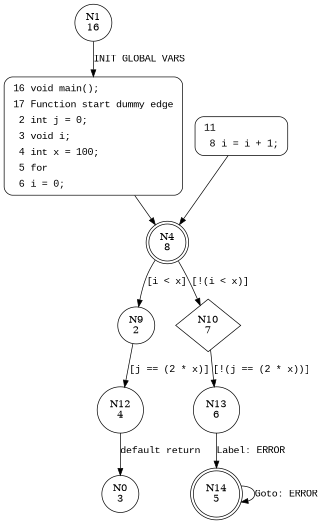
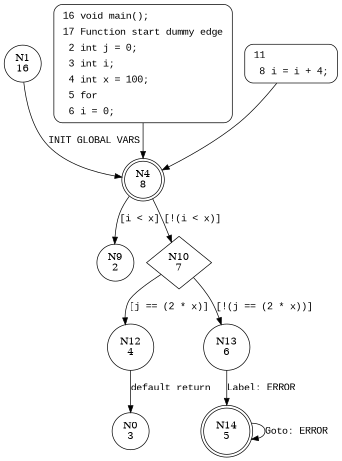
(93, 55) -> (50, 148)
(50, 136) -> (97, 64)
(250, 144) -> (300, 71)
(129, 362) -> (137, 292)
